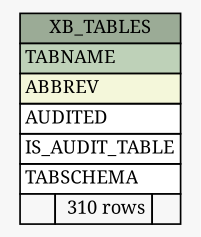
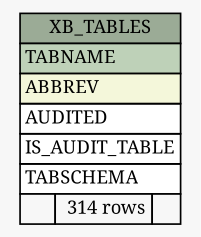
(107, 208) -> (107, 208)
